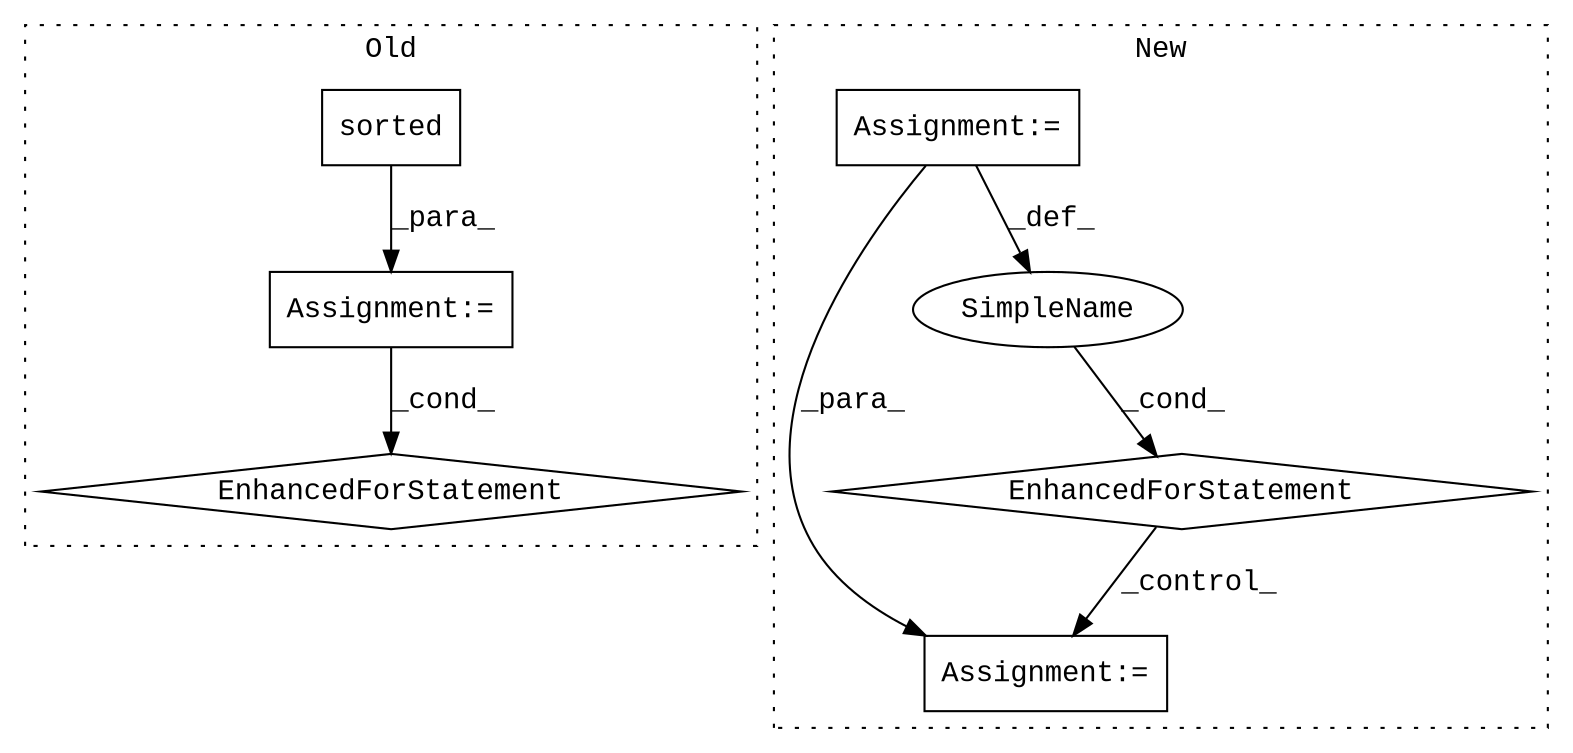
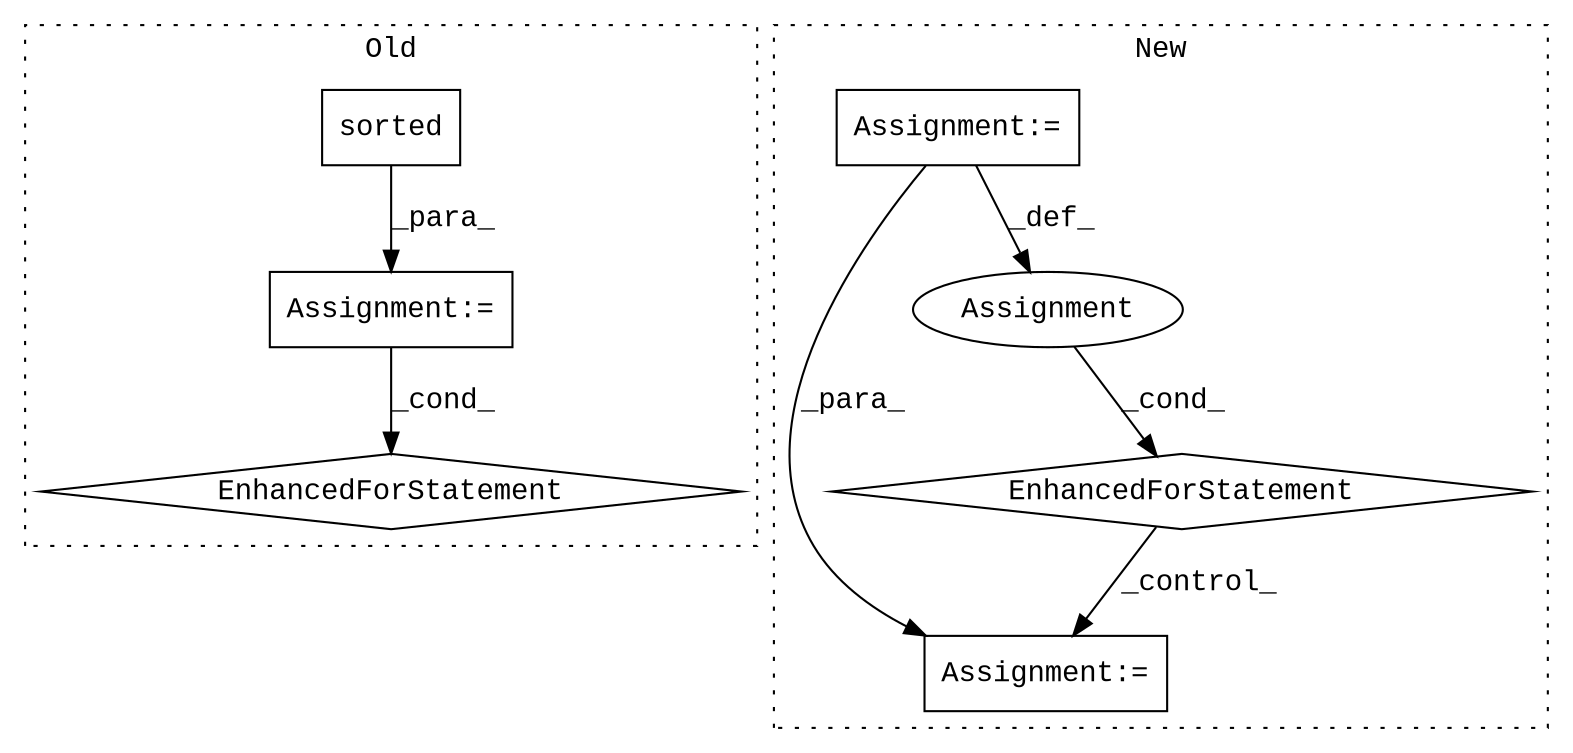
(1048, 310) -> (1048, 310)
